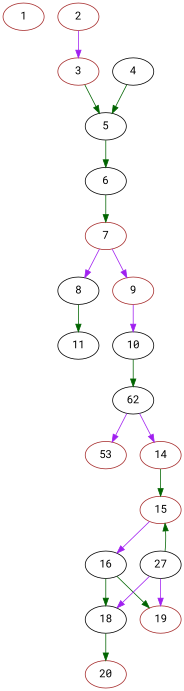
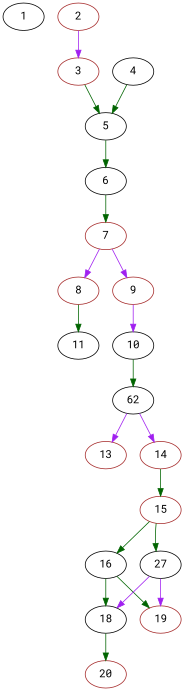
(24, 17) -> (24, 17)
(78, 291) -> (78, 291)
(106, 455) -> (106, 455)
(136, 535) -> (136, 535)
(166, 541) -> (156, 533)
